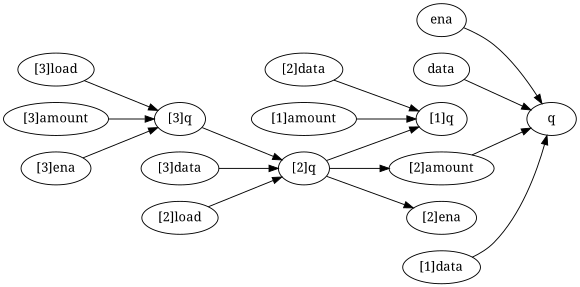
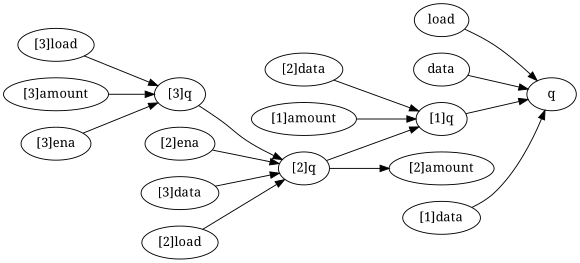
(442, 20) -> (442, 20)
(497, 143) -> (492, 108)
(366, 191) -> (241, 156)
